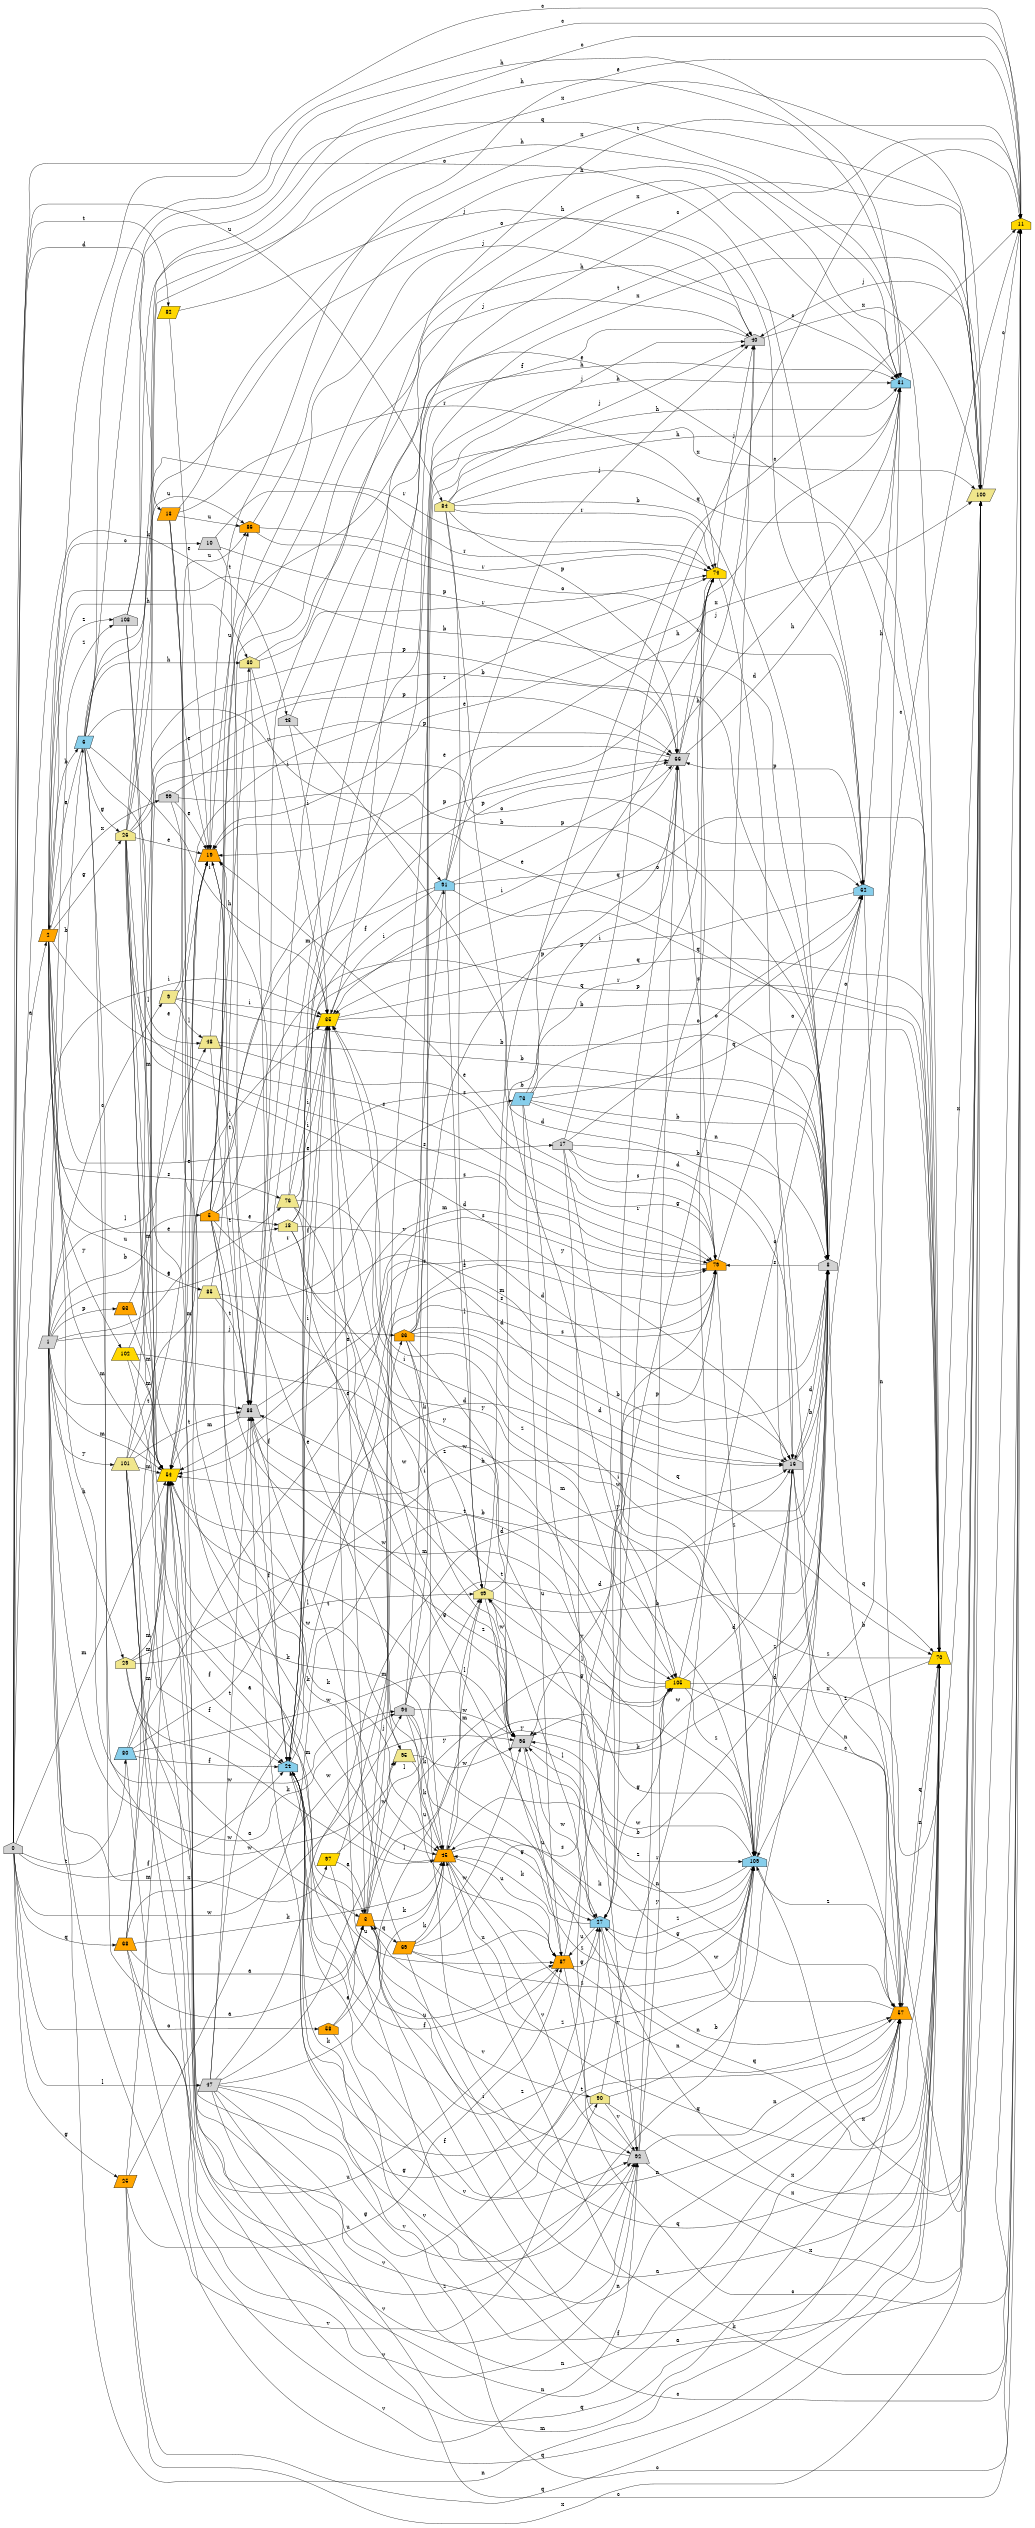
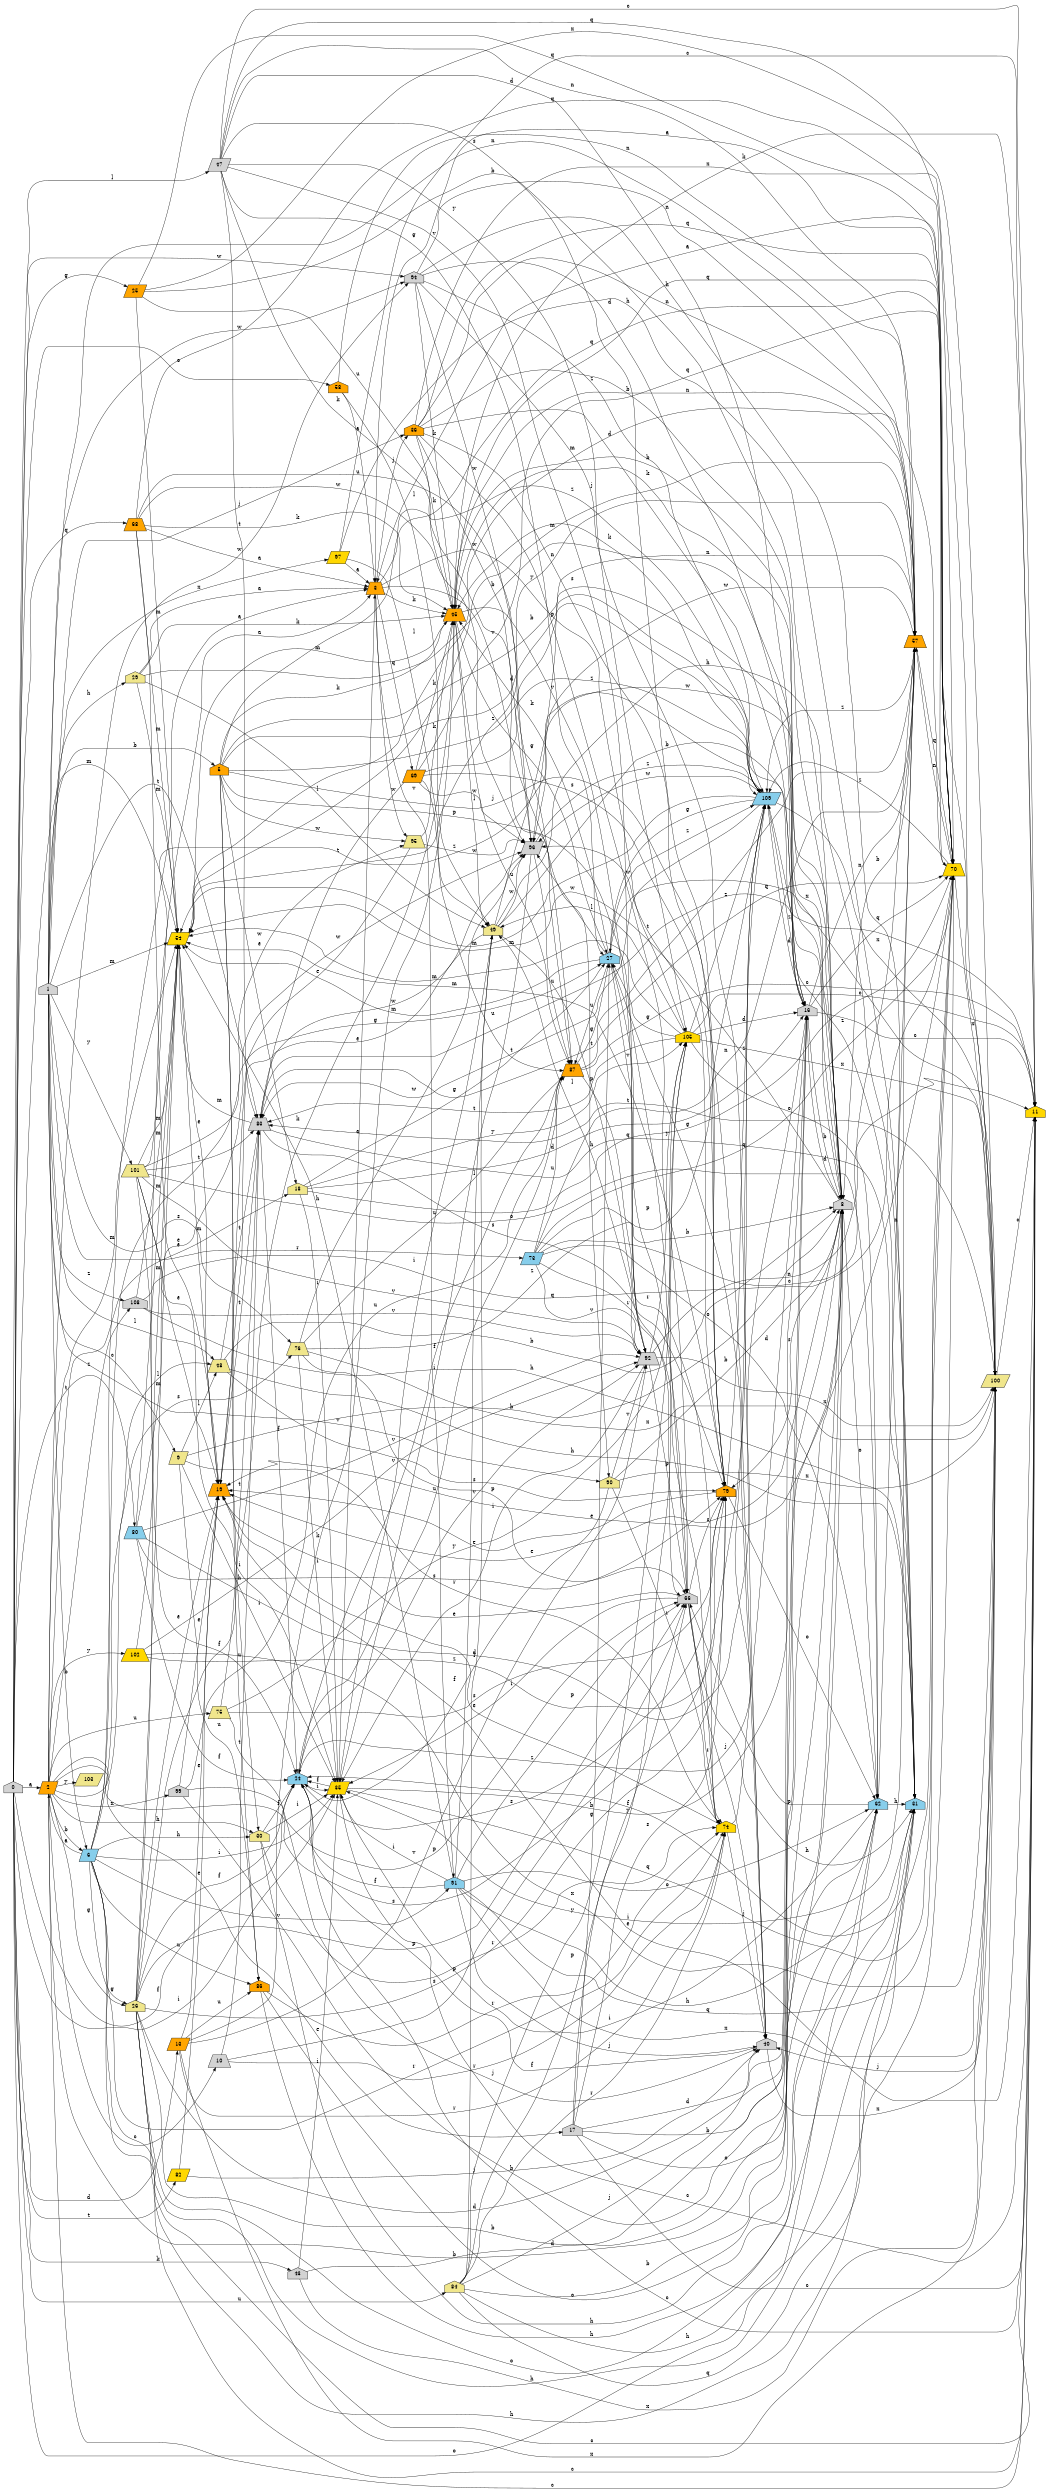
(678, 760) -> (688, 1599)
(308, 941) -> (318, 1199)
(210, 1292) -> (219, 1713)
(125, 1309) -> none
(48, 1342) -> (48, 989)
none -> (89, 1780)
(755, 1862) -> (767, 799)
